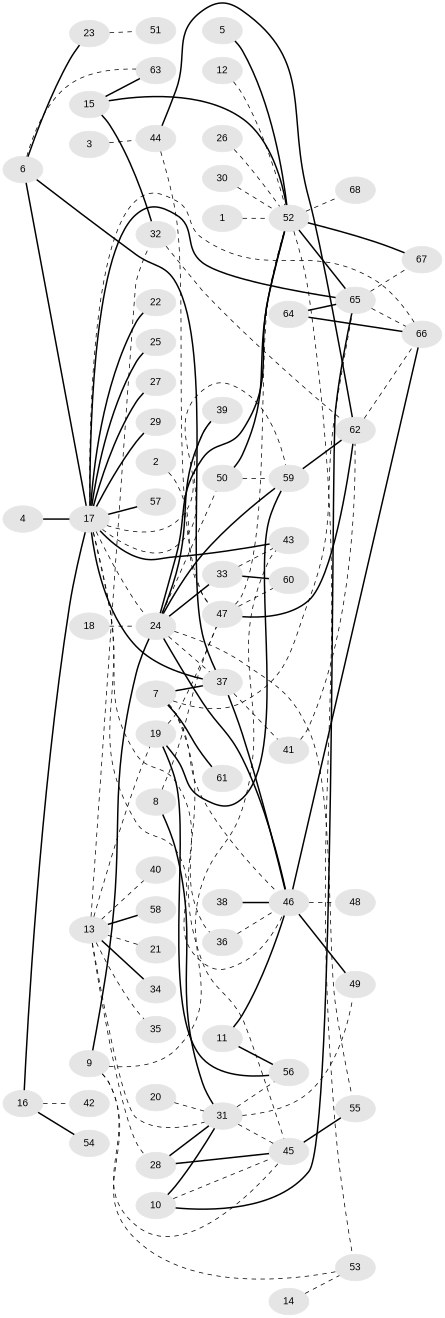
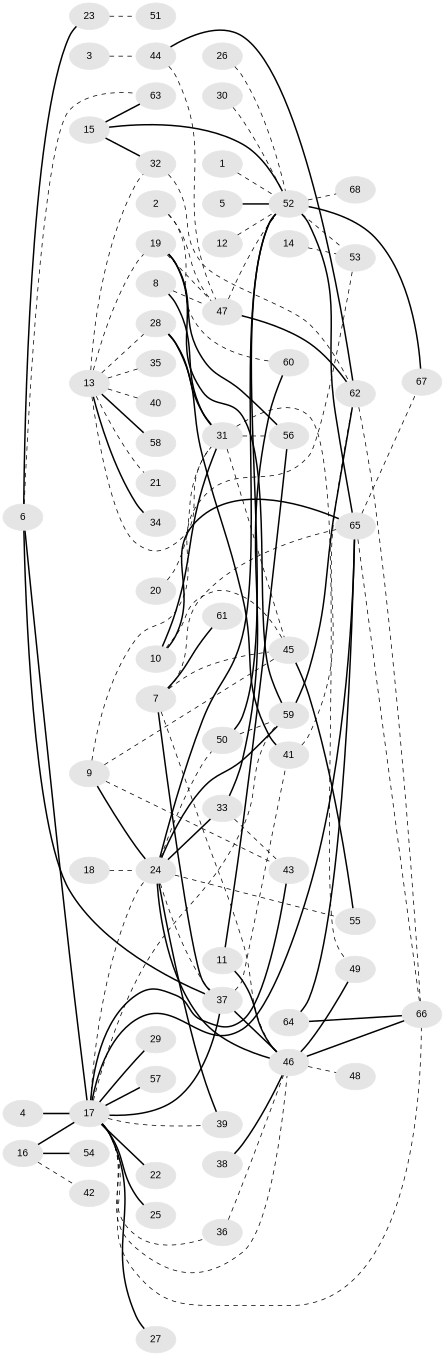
(250, 601) -> (196, 323)
(222, 1159) -> (227, 539)
